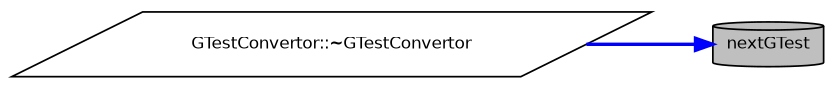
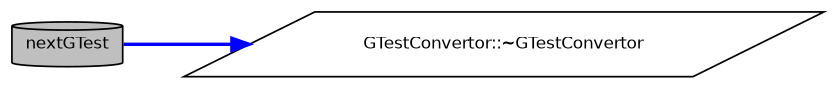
(641, 44) -> (178, 44)
